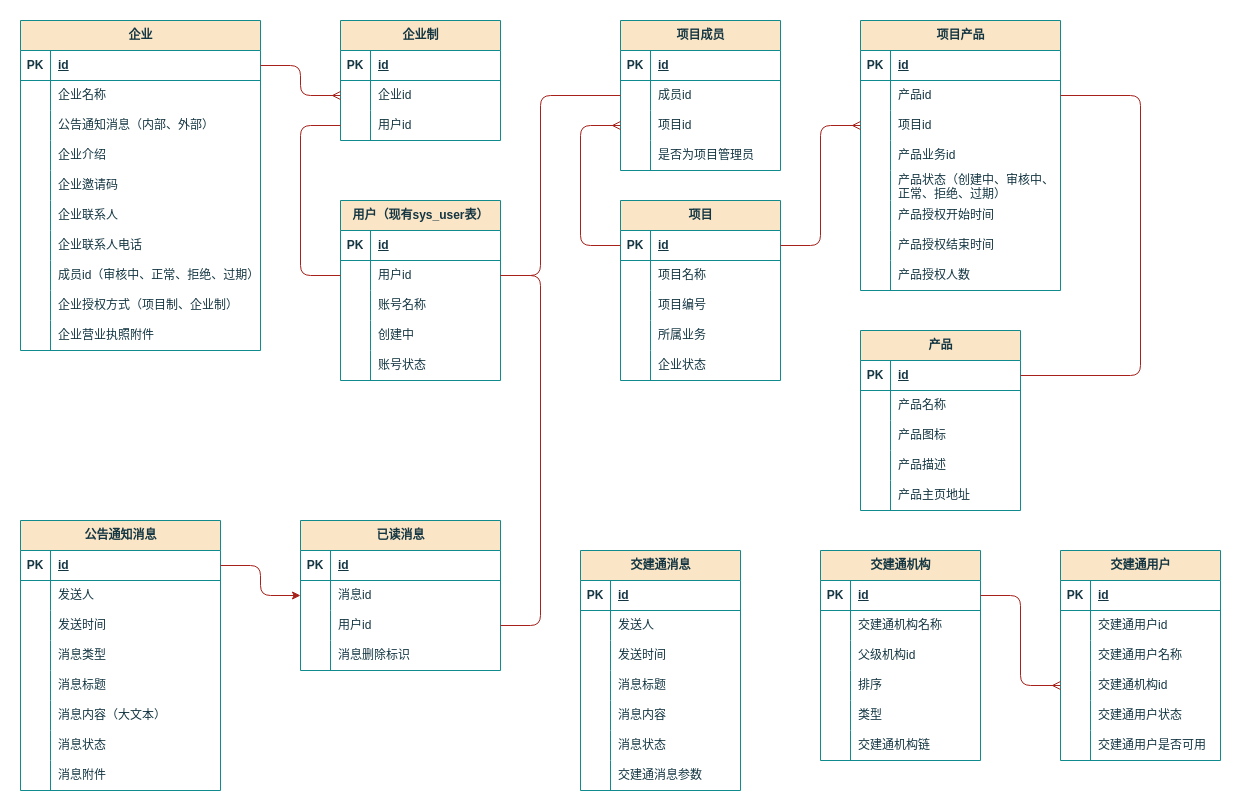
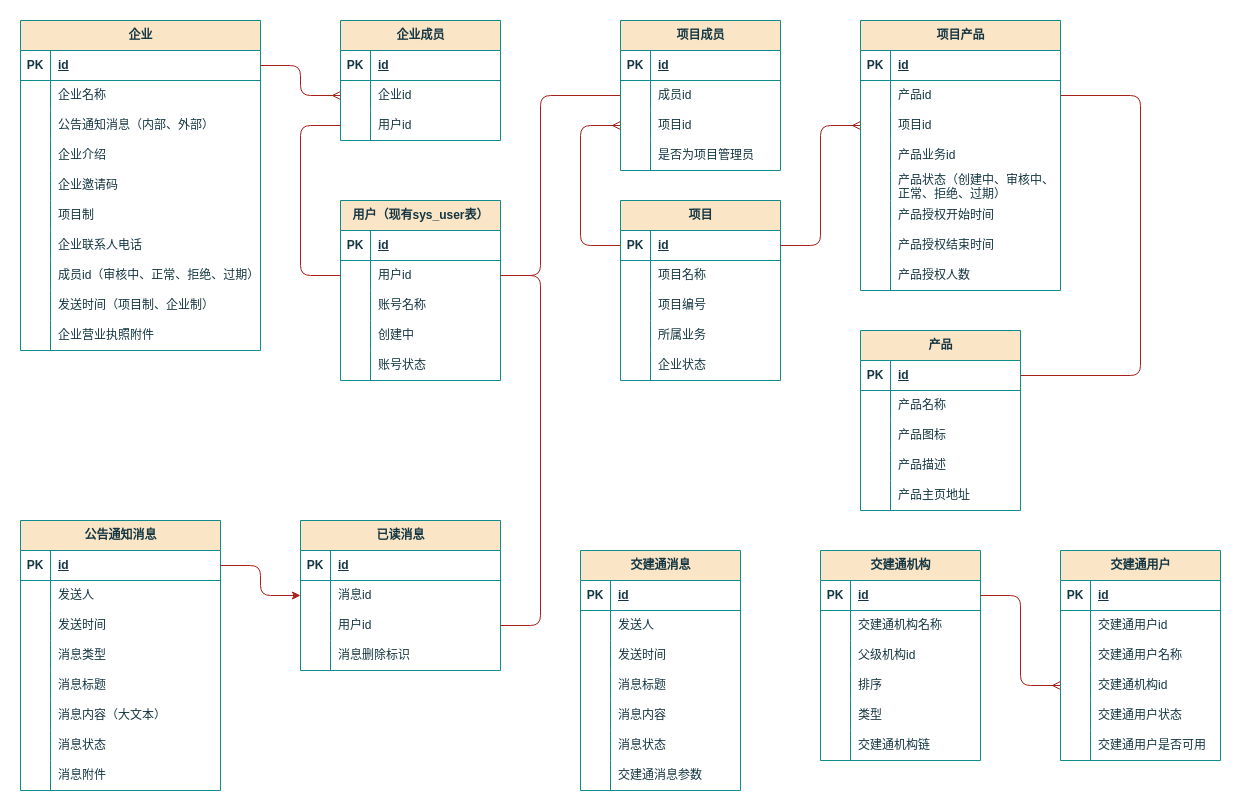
(421, 36) -> (421, 36)
(89, 216) -> (77, 216)
(149, 306) -> (137, 306)
